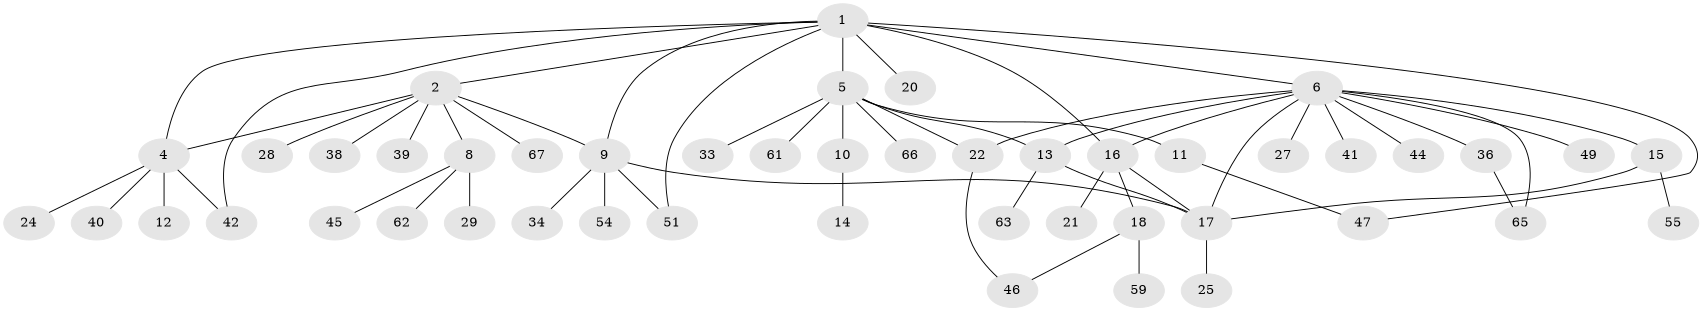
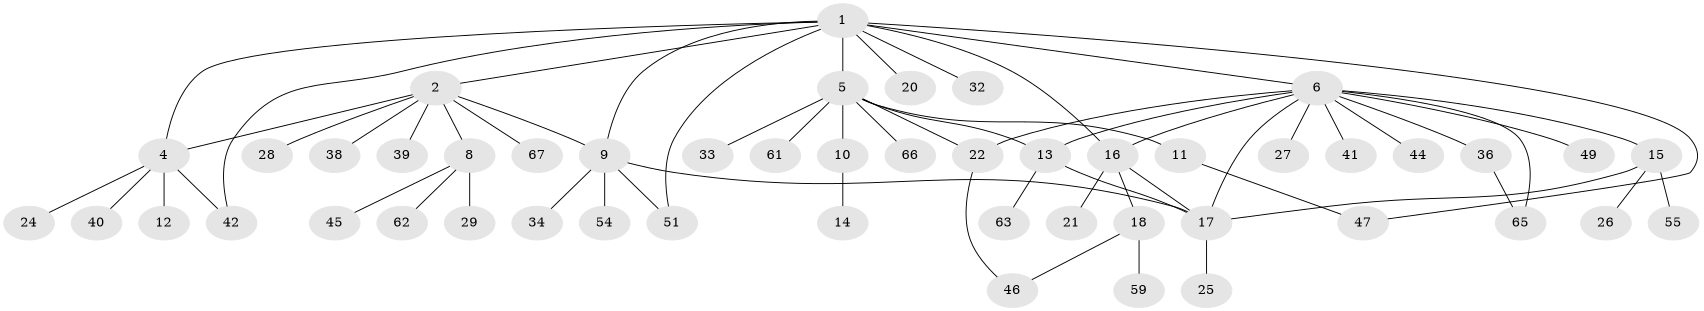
none -> (978, 88)
none -> (1606, 223)
